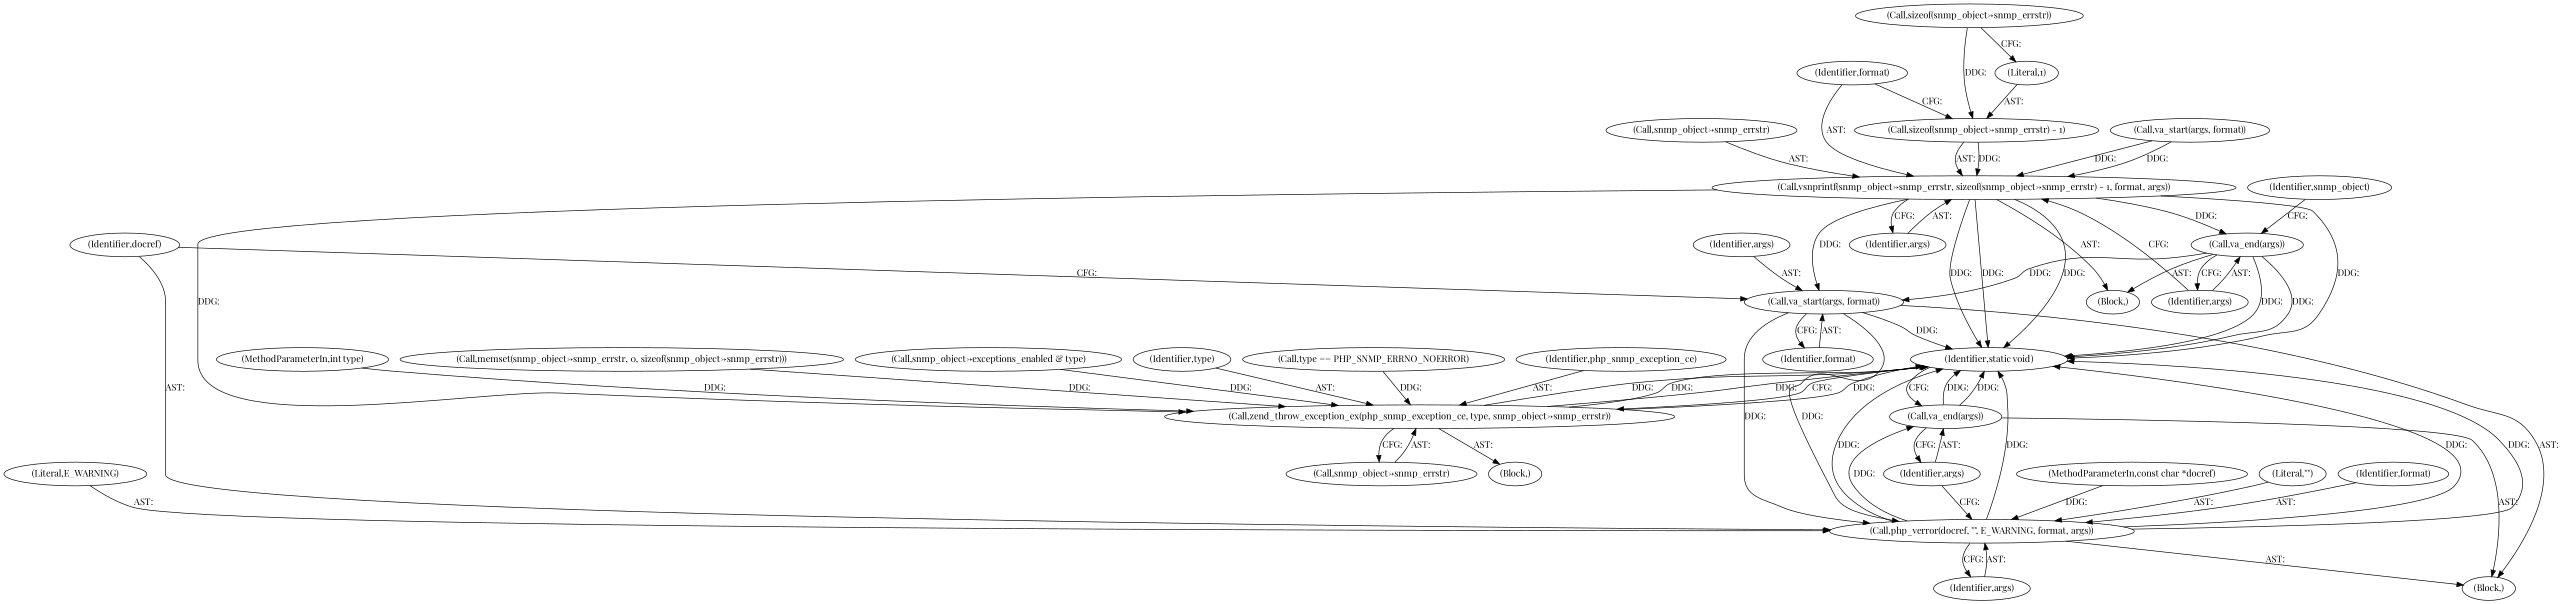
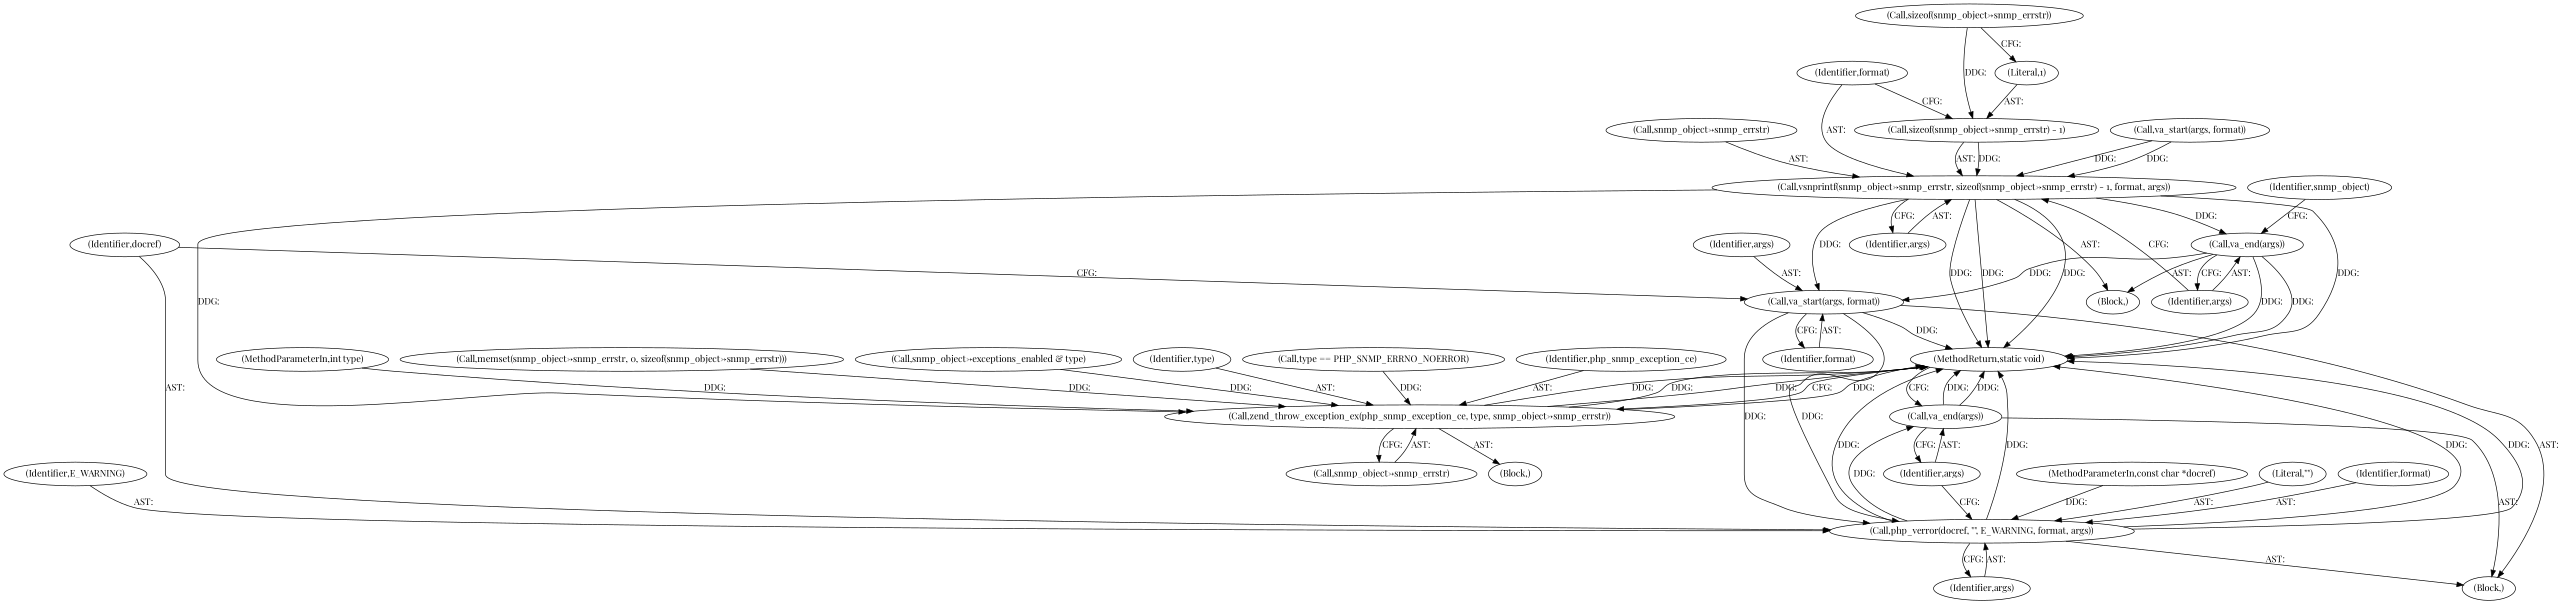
(1989, 359) -> (1989, 359)
(75, 474) -> (75, 474)
